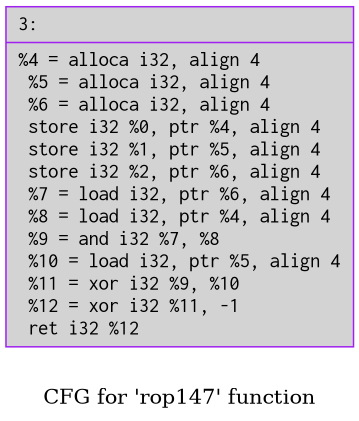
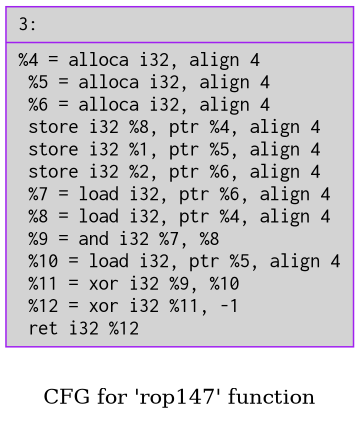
(169, 127) -> (169, 127)
